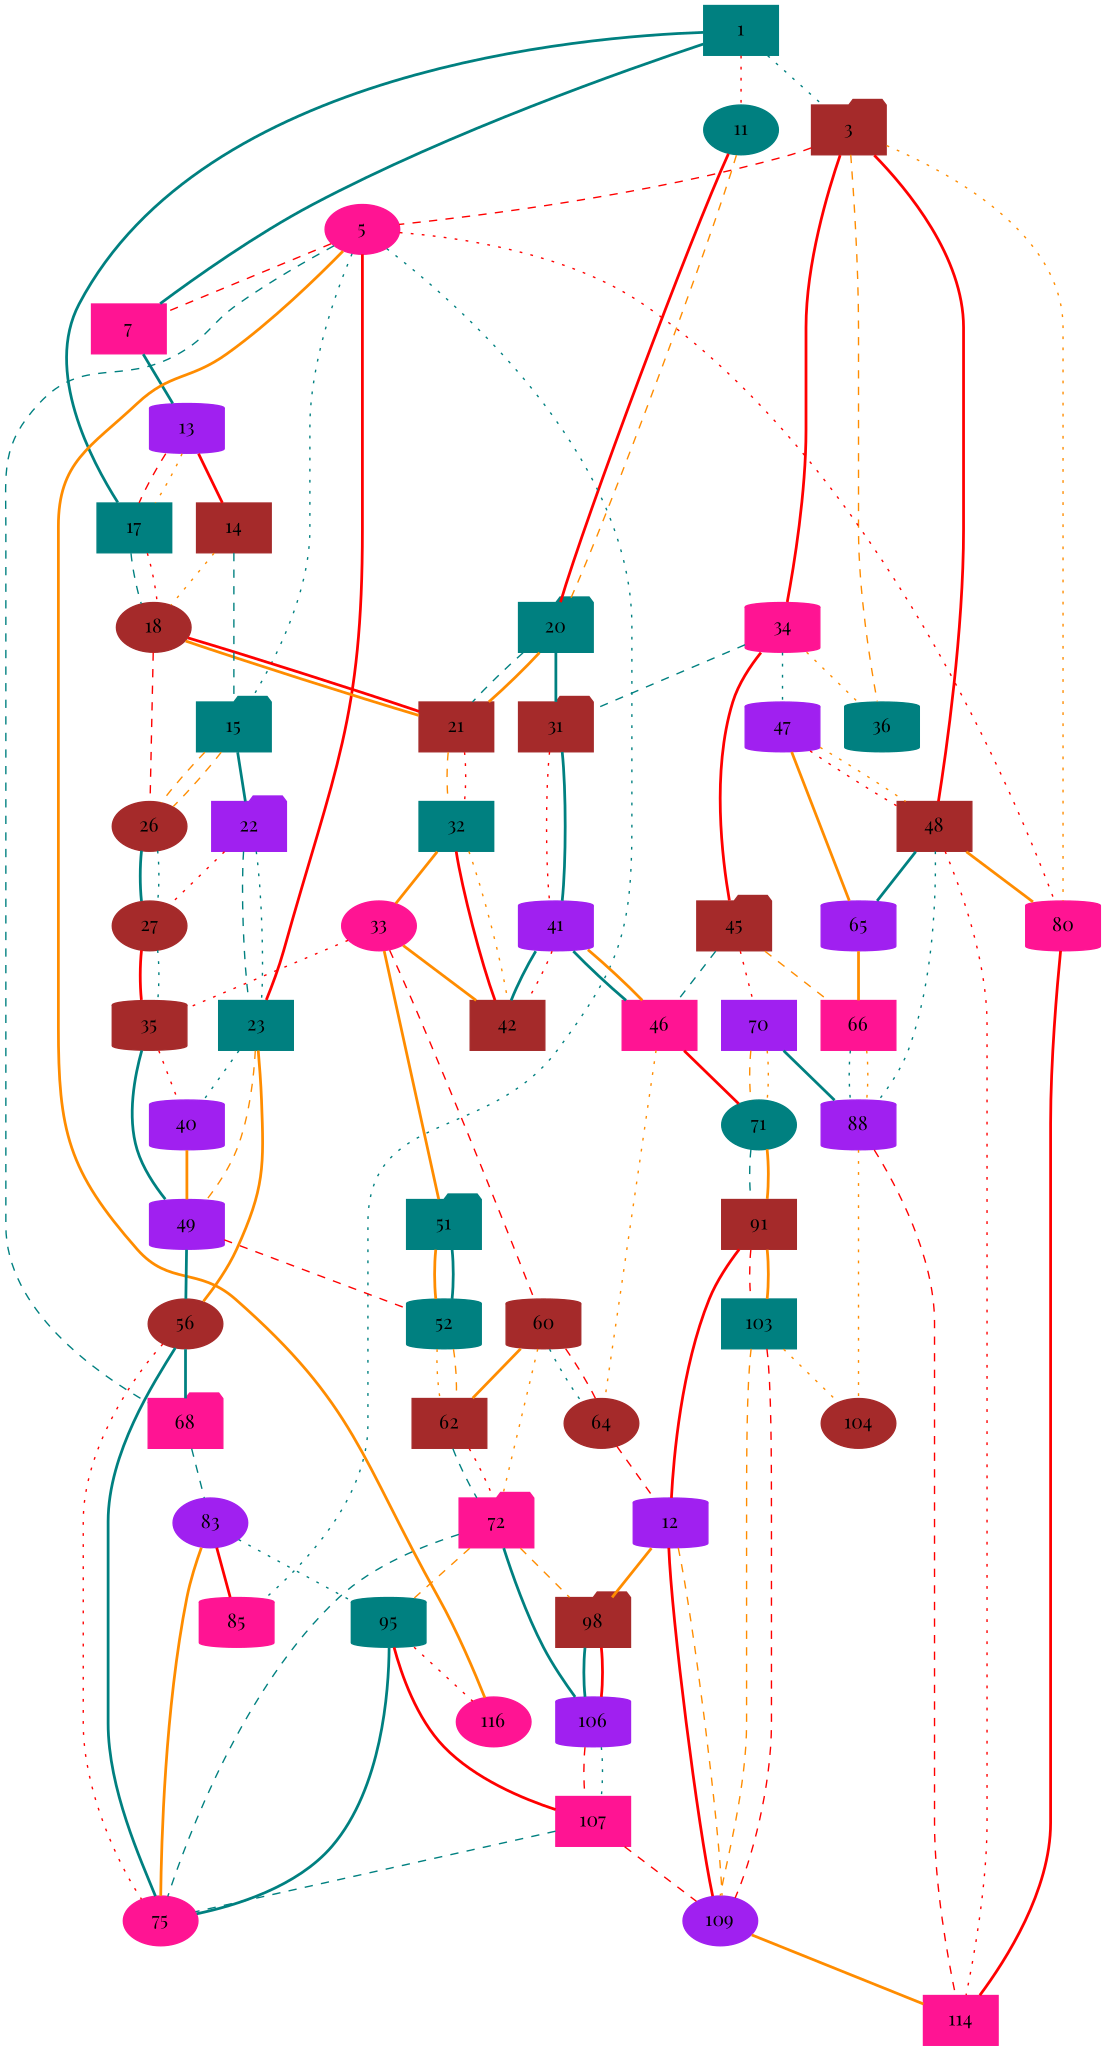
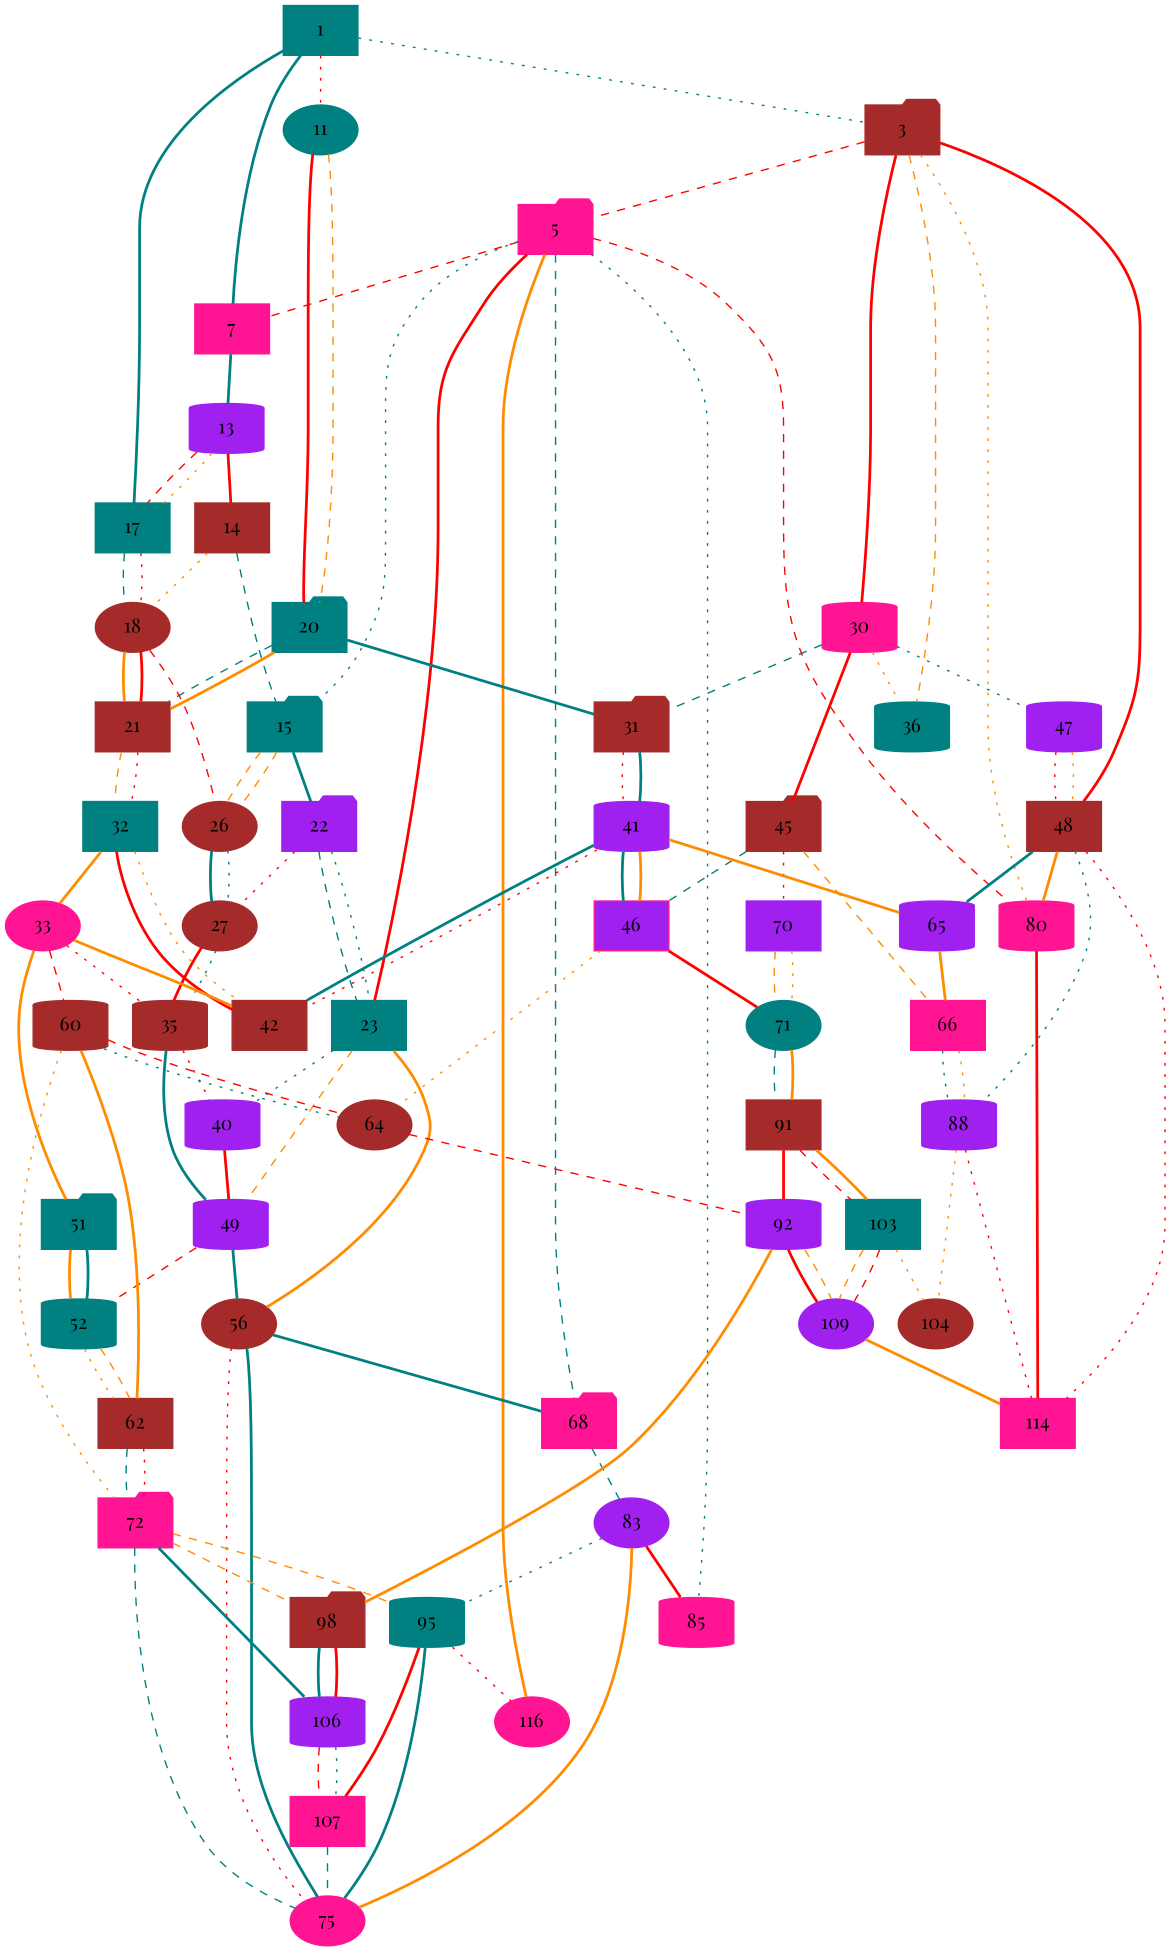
(362, 229) -> (556, 229)
(815, 469) -> (784, 558)
(783, 627) -> (860, 627)
(820, 826) -> (773, 872)
(660, 1025) -> (632, 926)
(809, 1075) -> none
(187, 1175) -> (227, 1175)
(671, 1523) -> (784, 1224)
(935, 1567) -> (998, 1274)
(661, 1874) -> none
